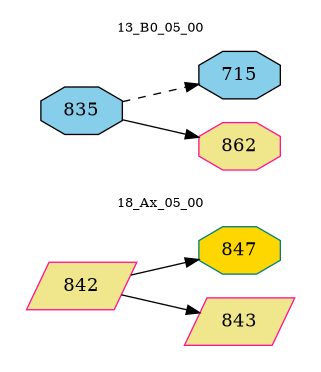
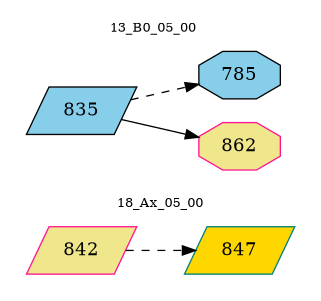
(240, 75) -> (240, 75)
(82, 111) -> (82, 111)
(240, 250) -> (240, 250)
(158, 269) -> (154, 250)
(240, 322) -> none
